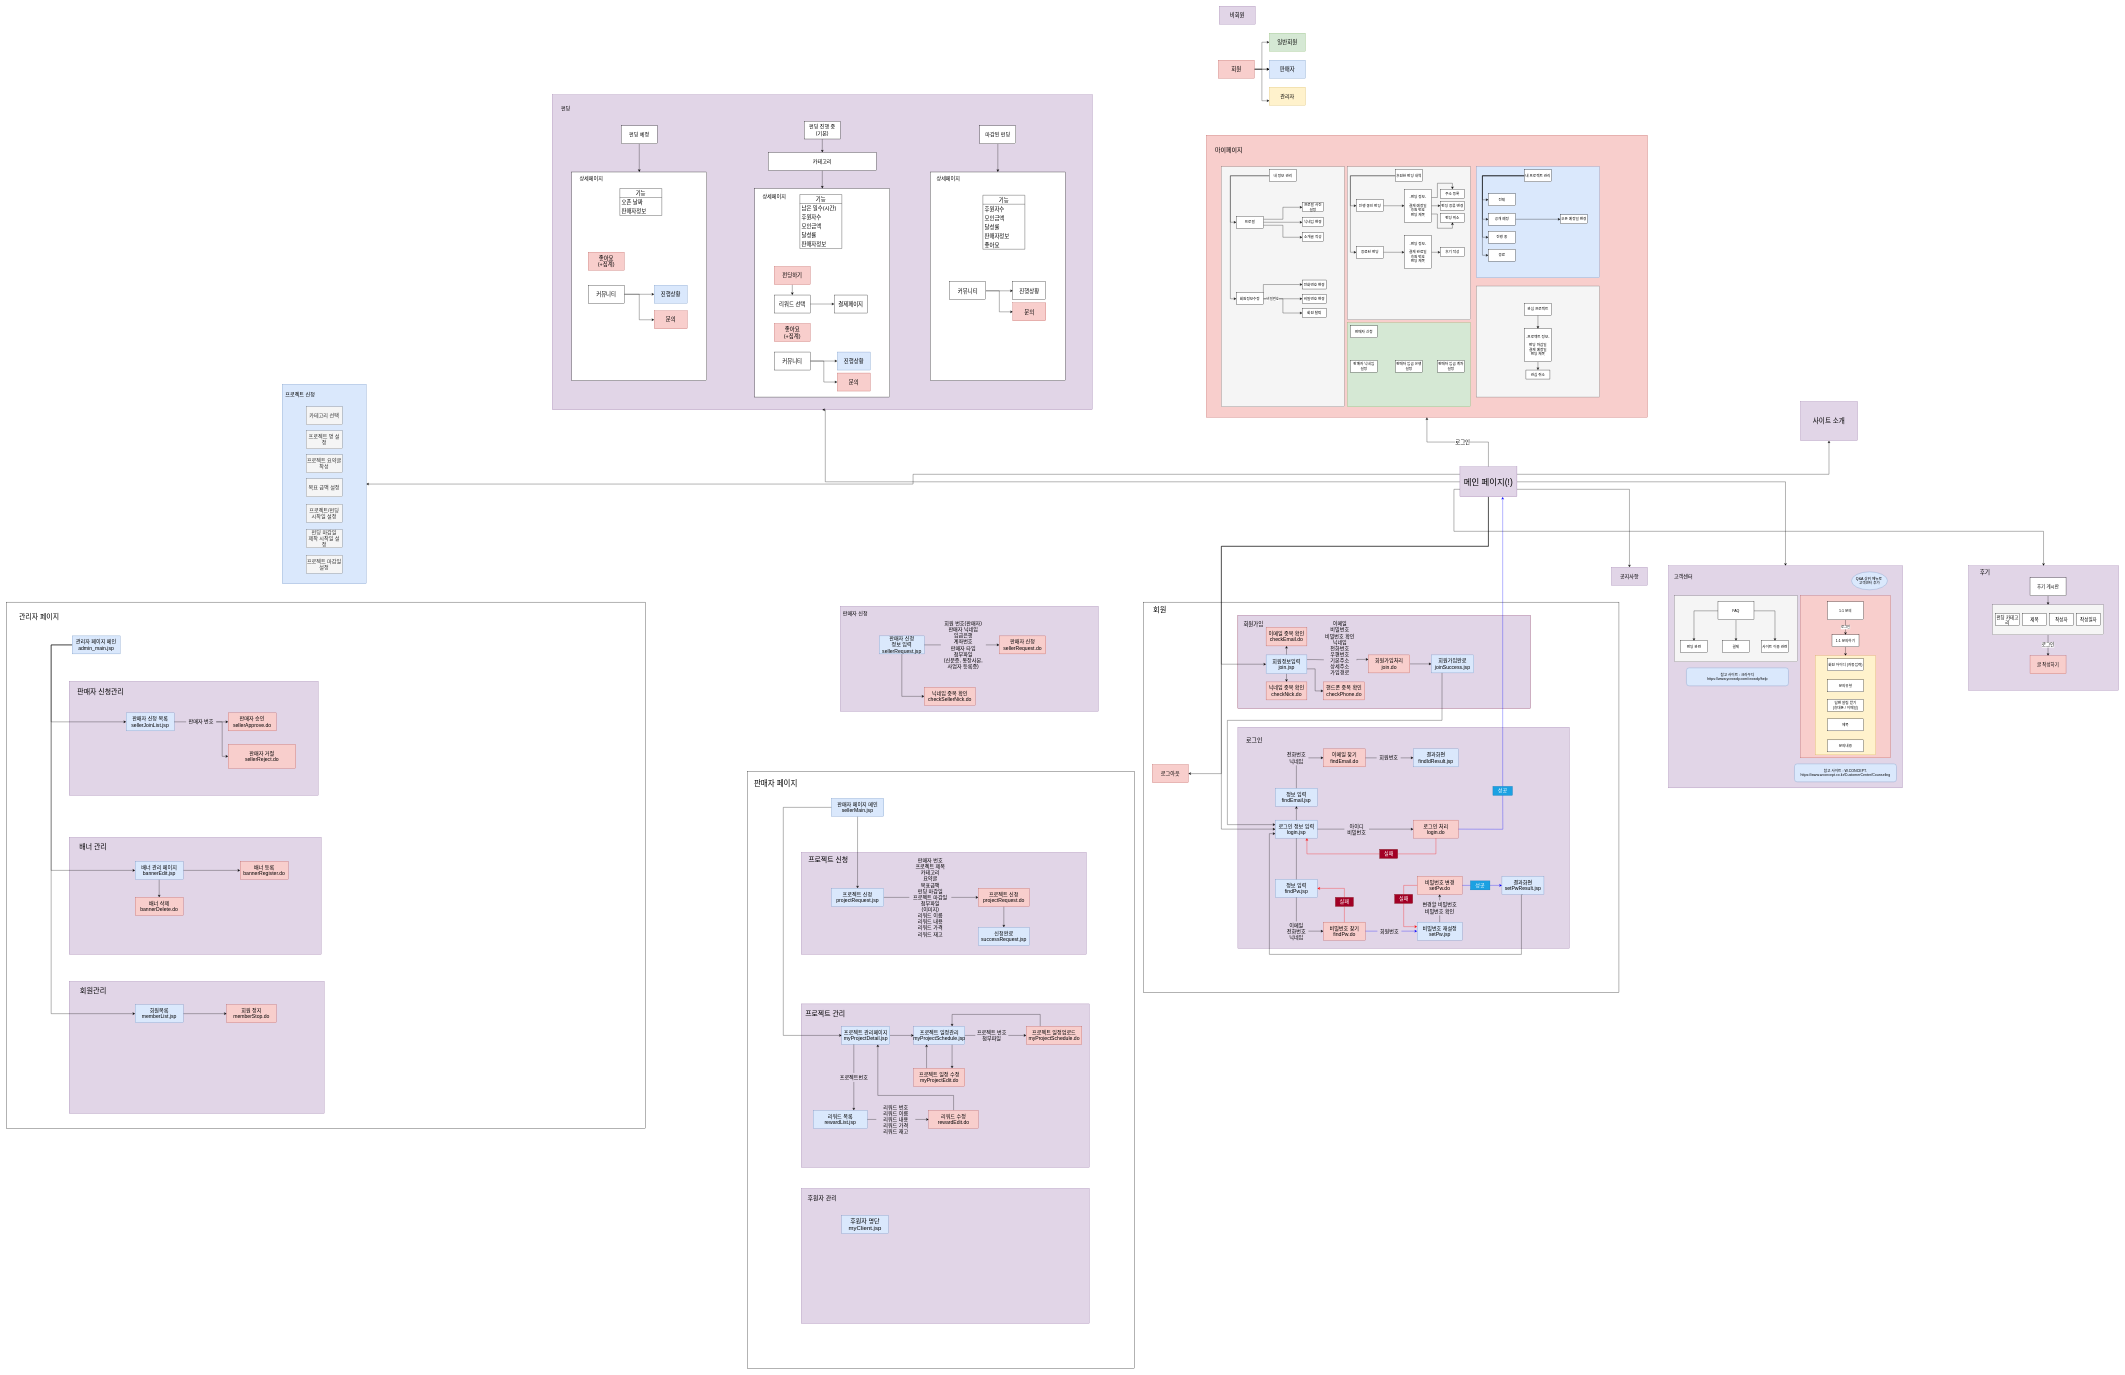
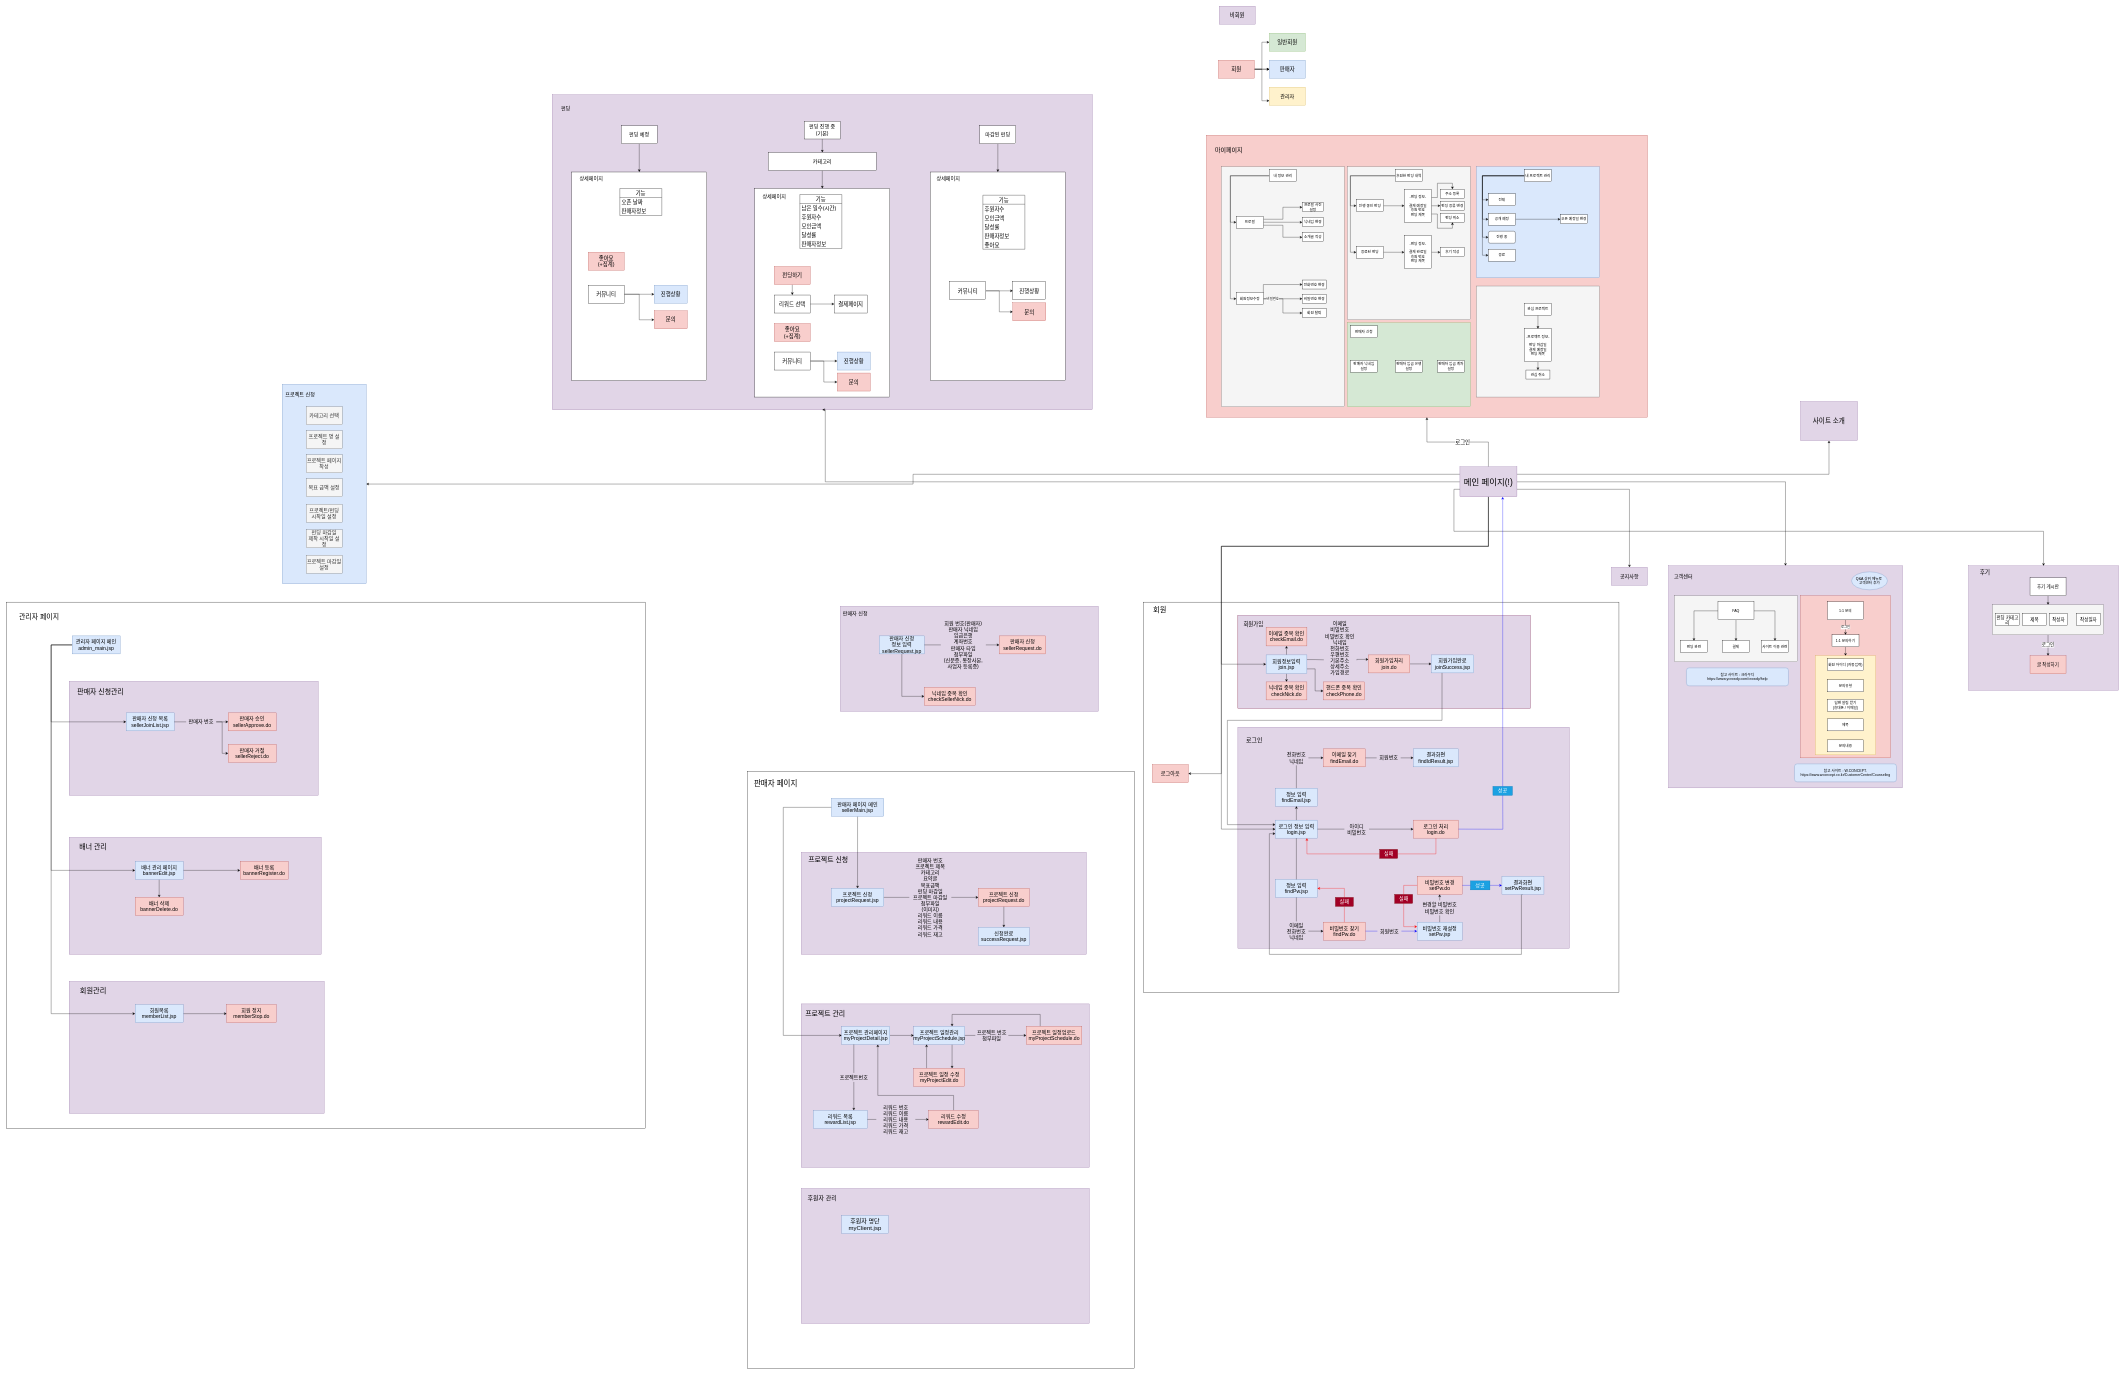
(1502, 237) -> (1502, 237)
(324, 464) -> (324, 464)
(2061, 620) -> (2058, 620)
(262, 756) -> (252, 753)
